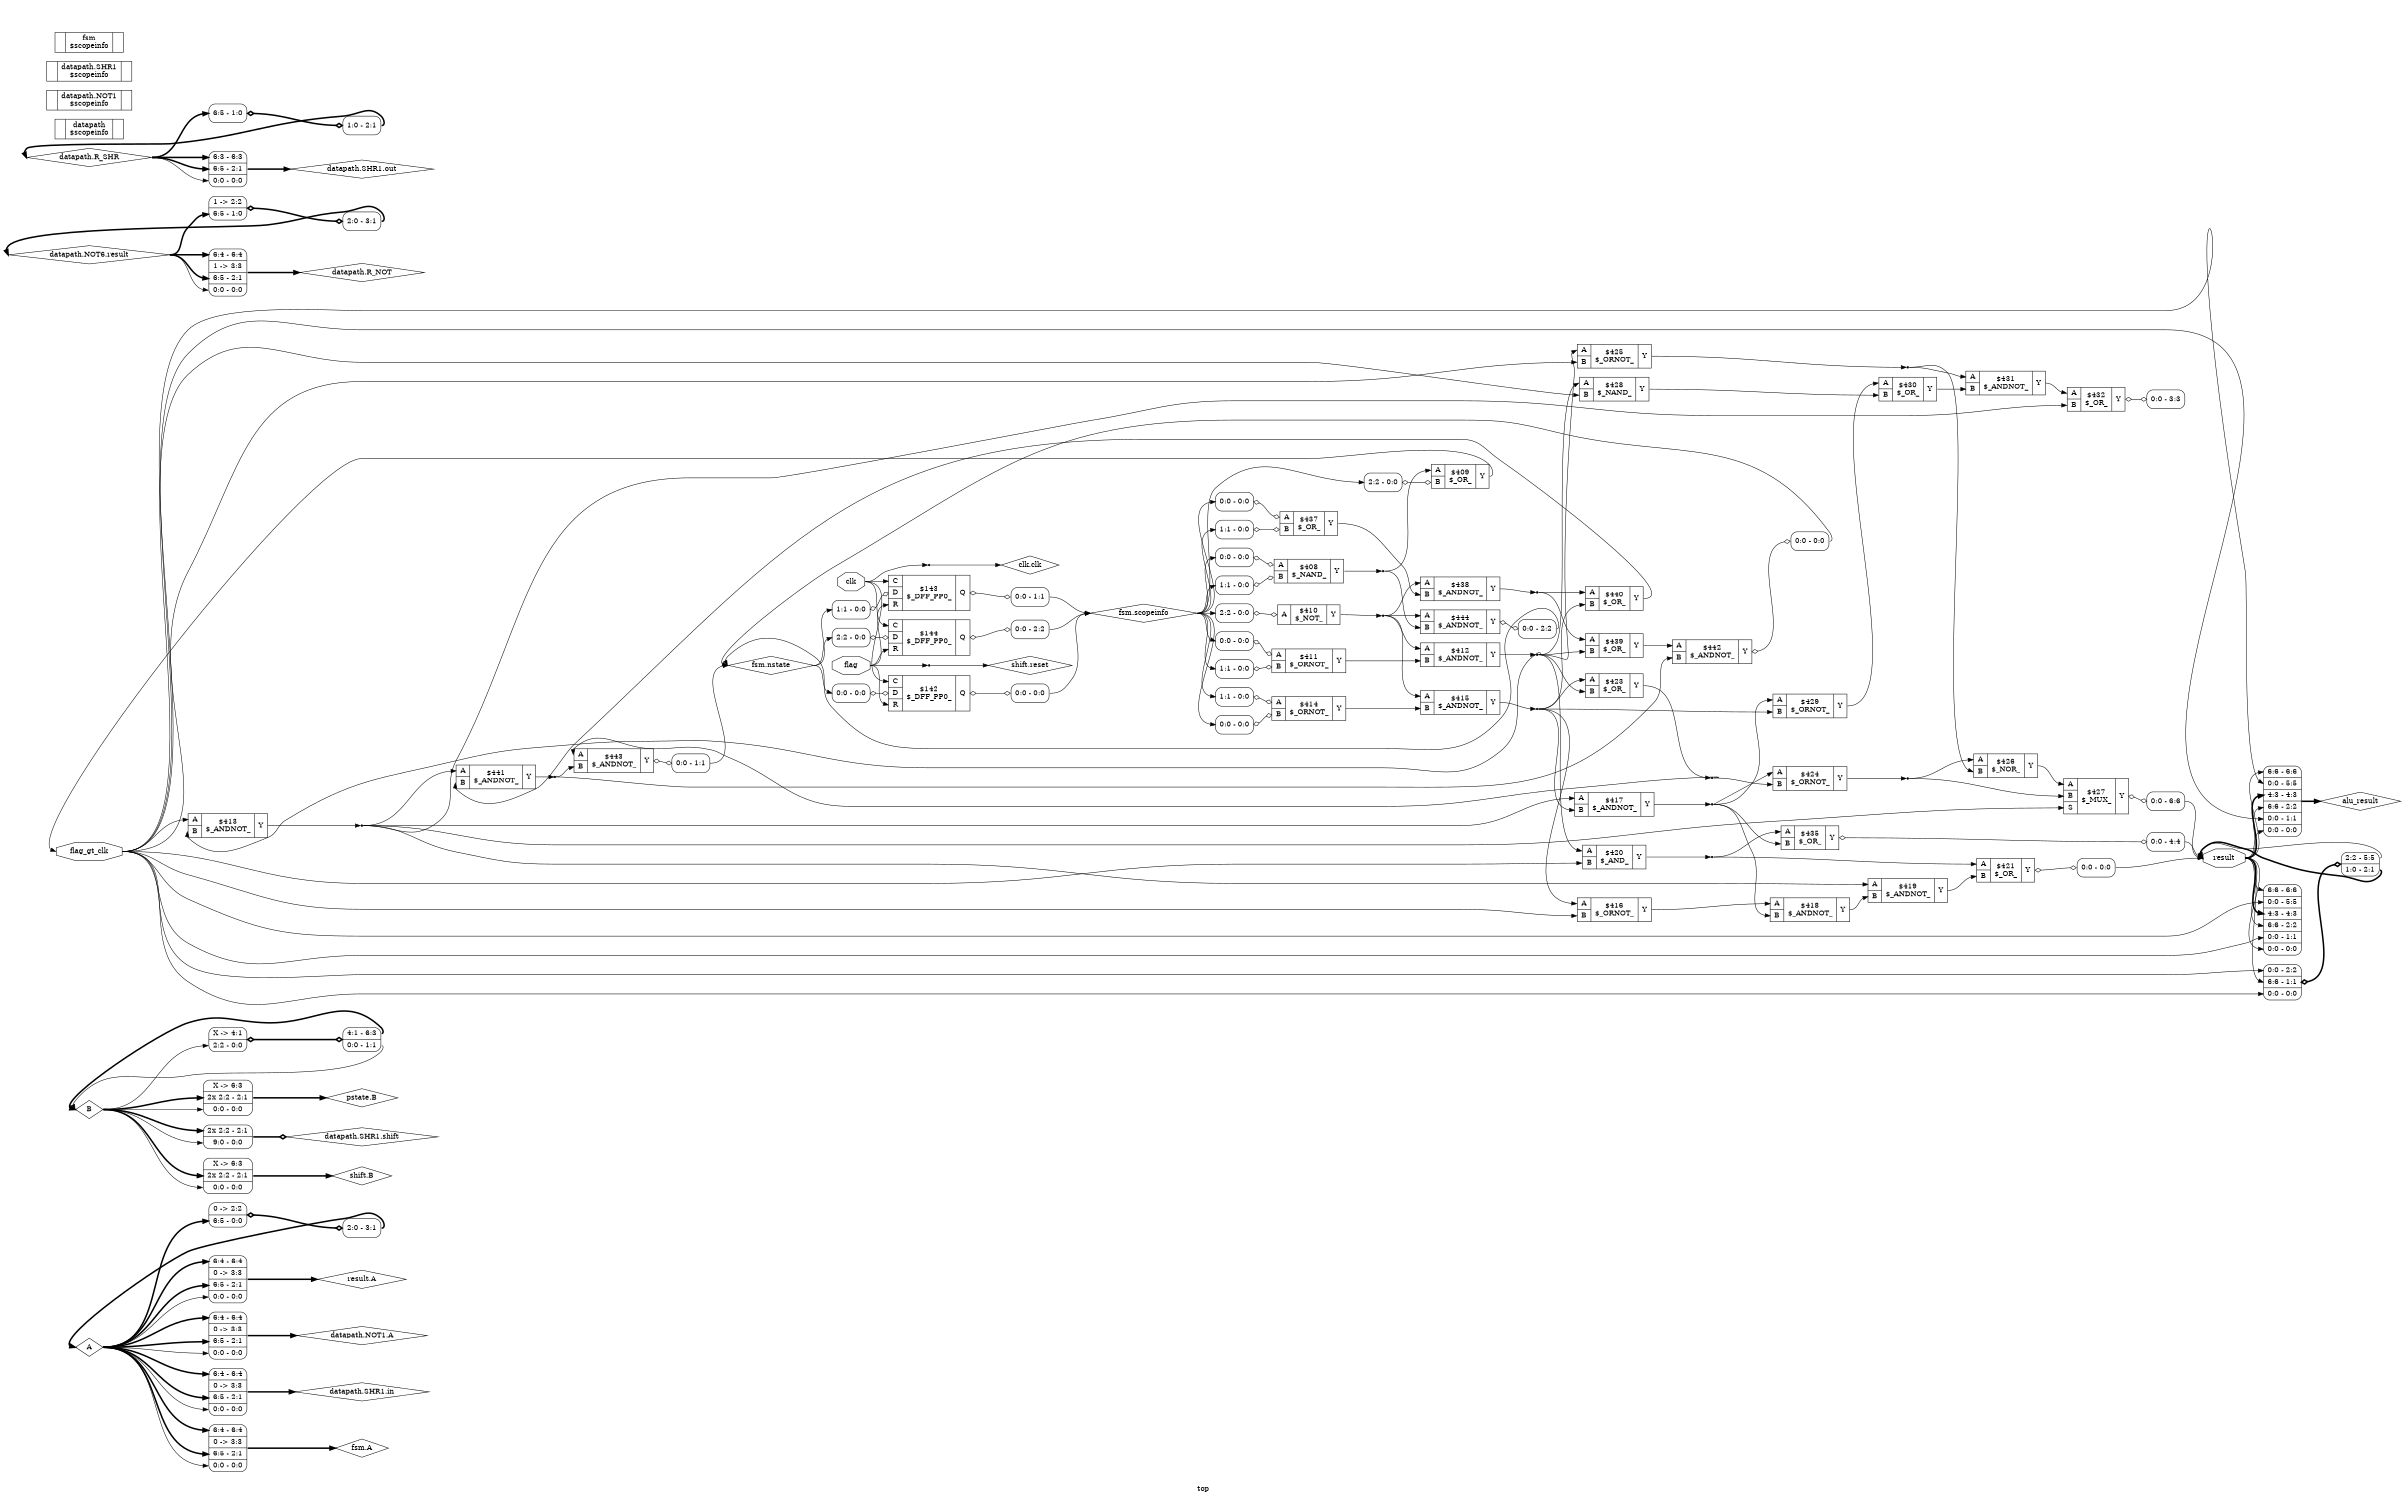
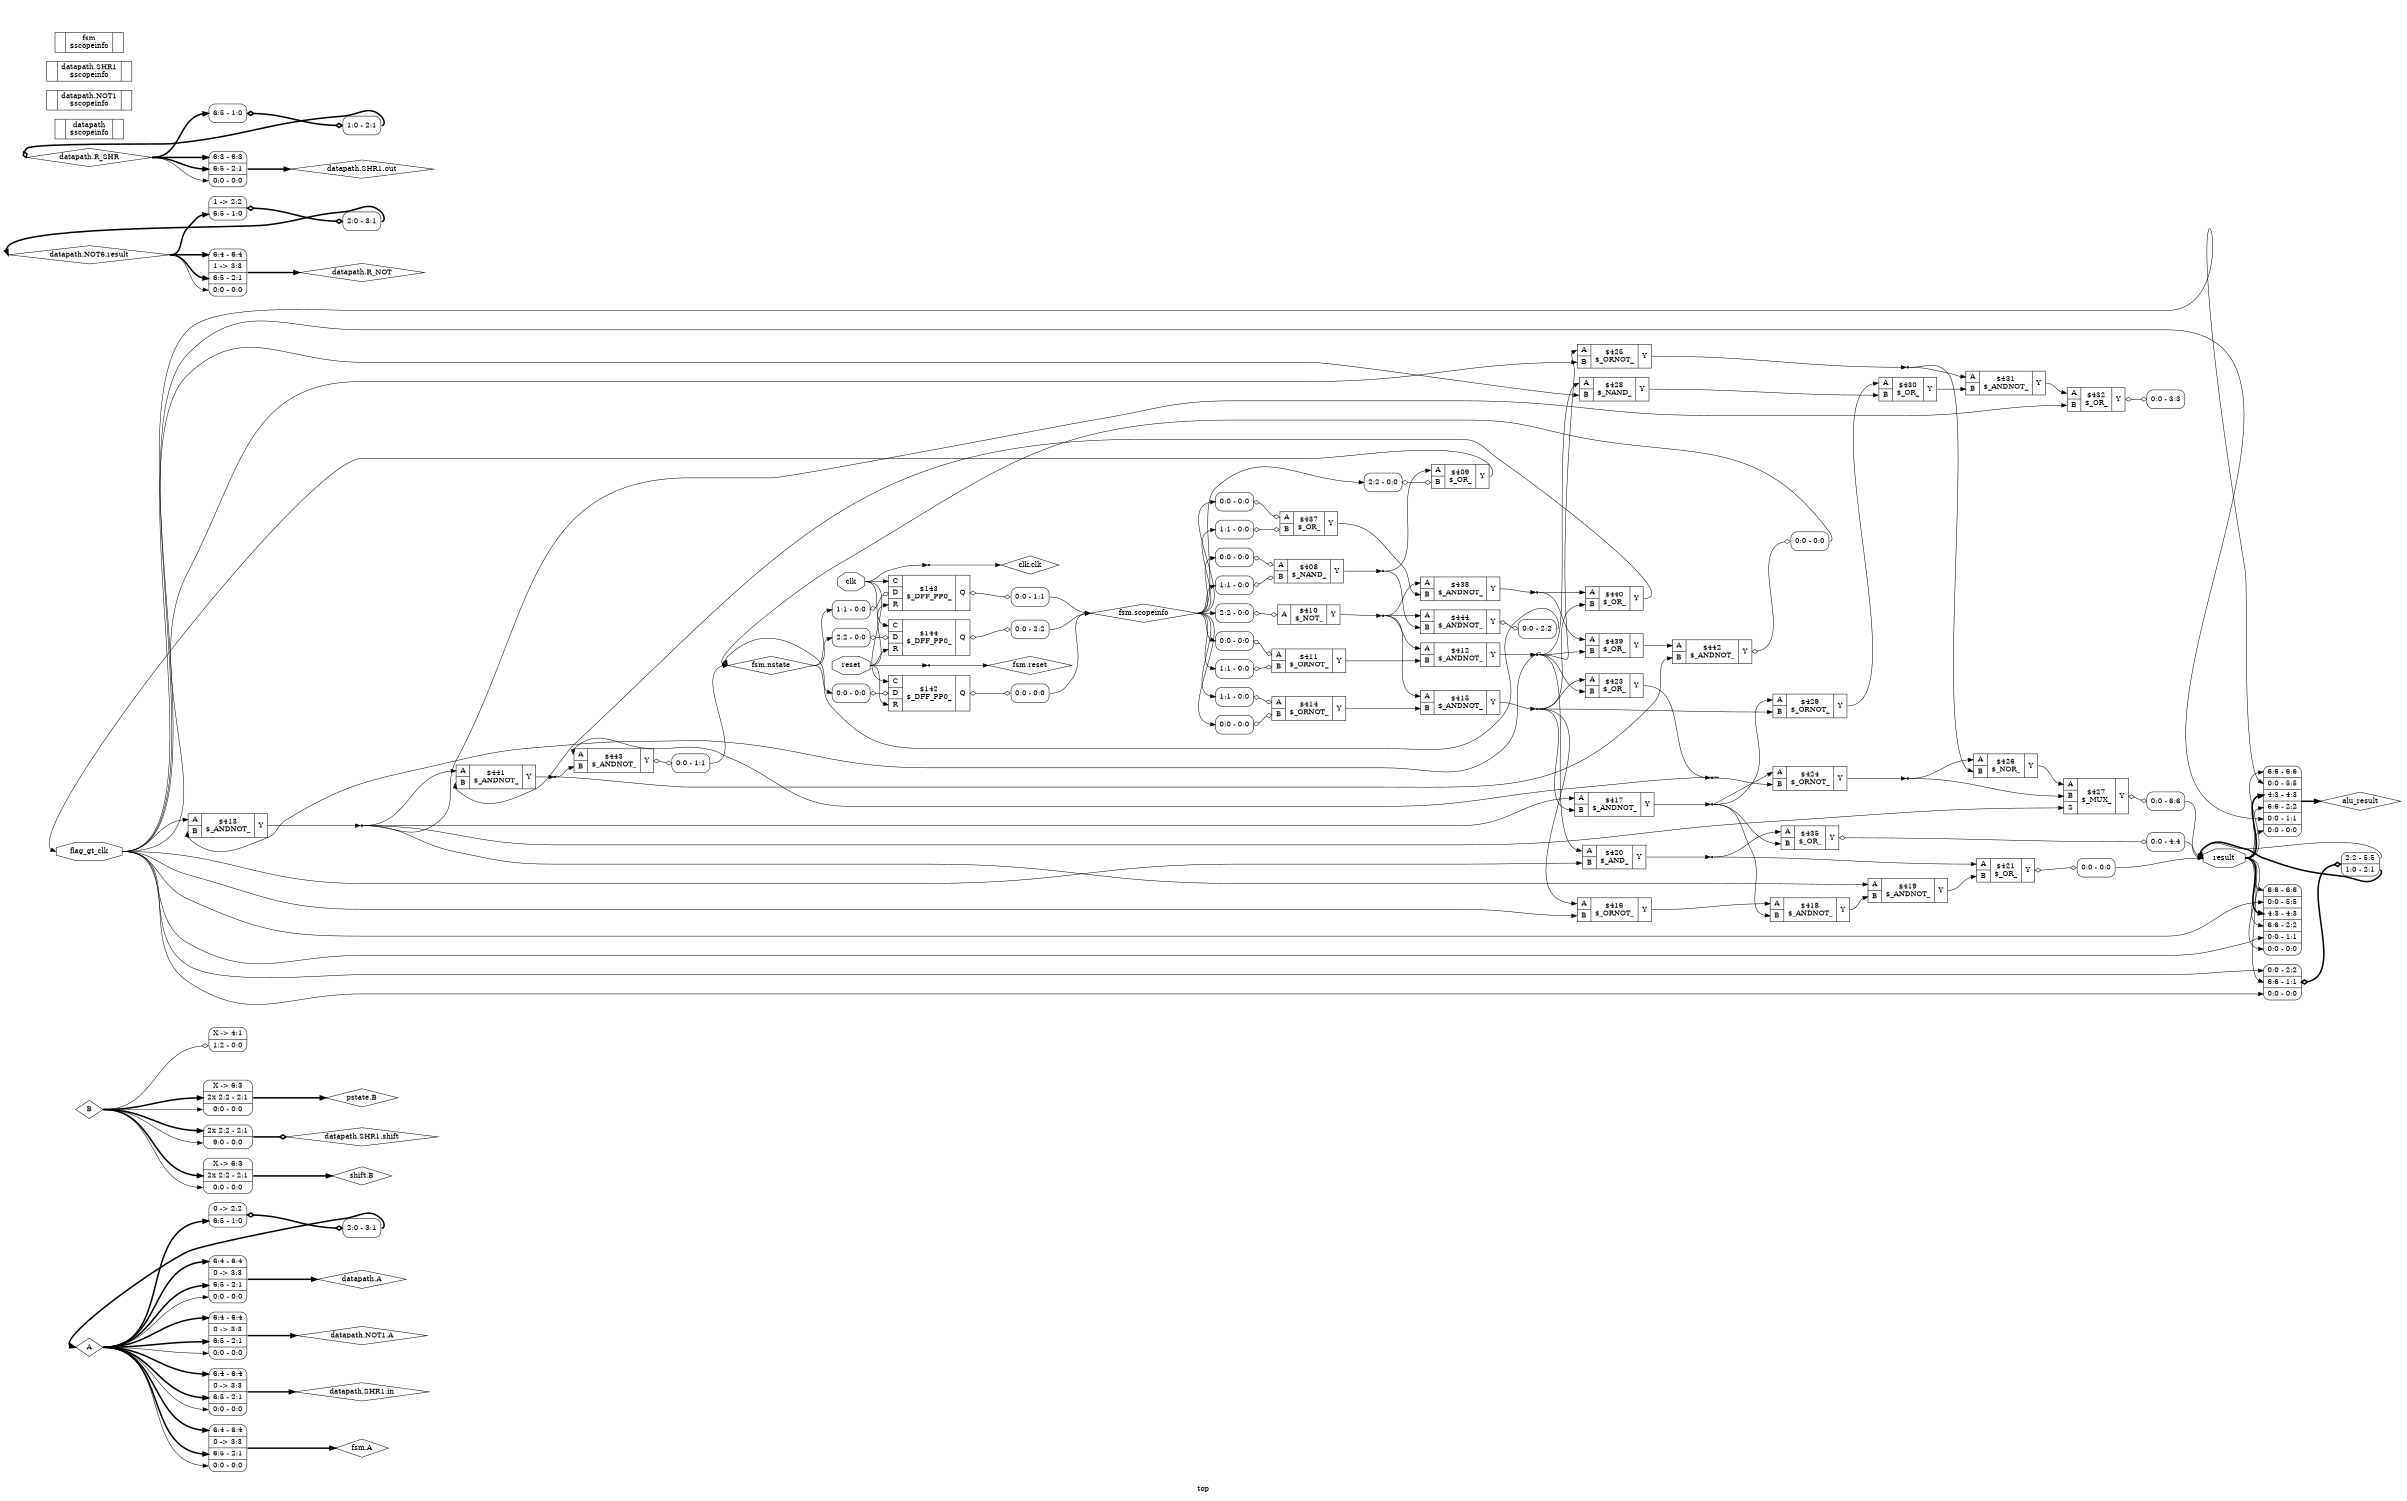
(209, 139) -> (209, 139)
(851, 665) -> (851, 665)
(1030, 665) -> (1030, 665)
(362, 1040) -> none
(228, 1045) -> (228, 1045)
(152, 1082) -> (154, 1080)
(228, 1221) -> (228, 1221)
(362, 1279) -> (362, 1279)
